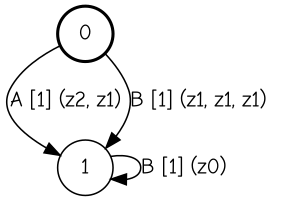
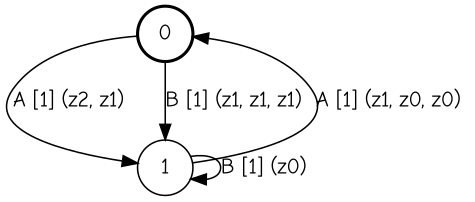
none -> (316, 110)
